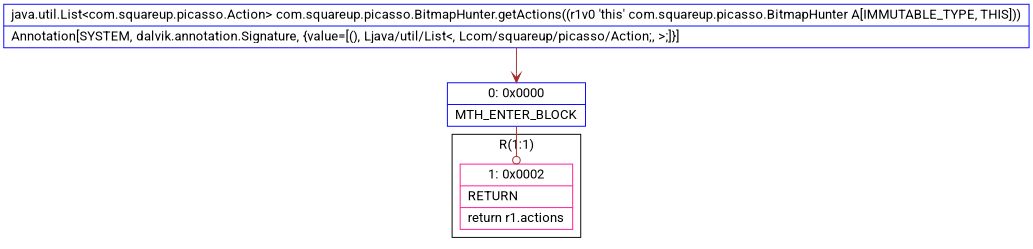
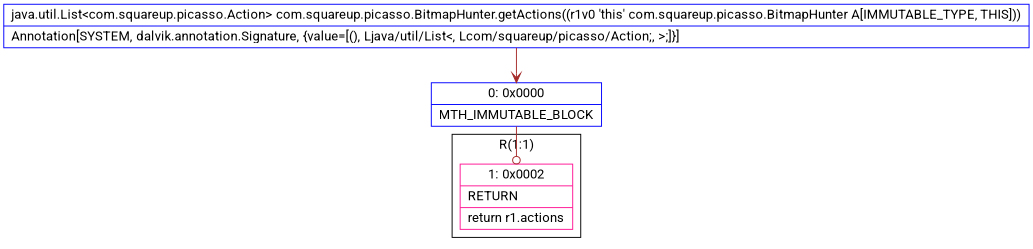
(516, 115) -> (516, 115)
